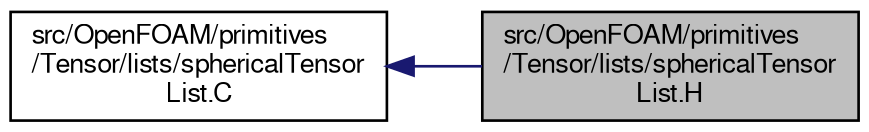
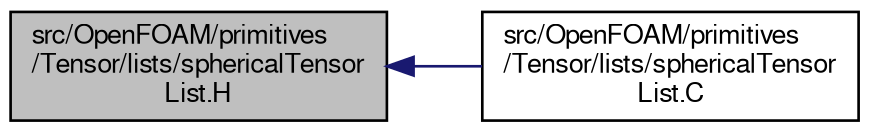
(448, 66) -> (448, 66)
